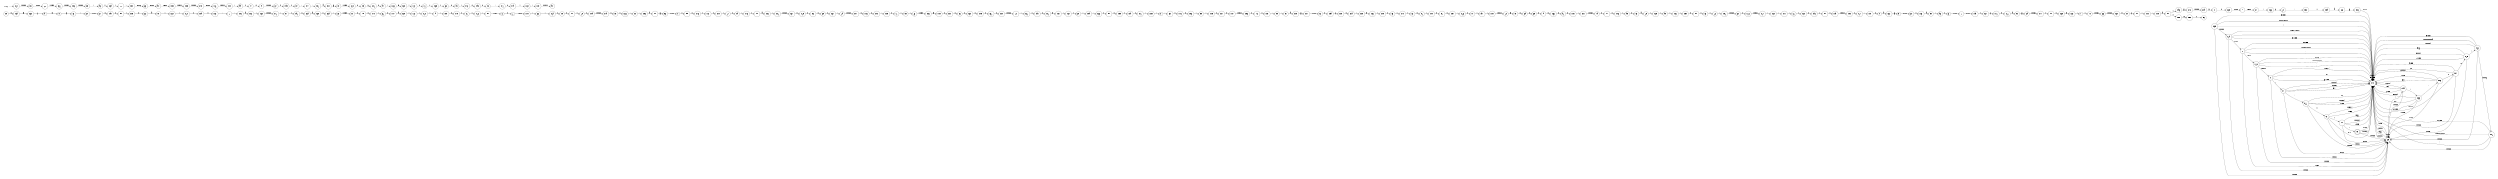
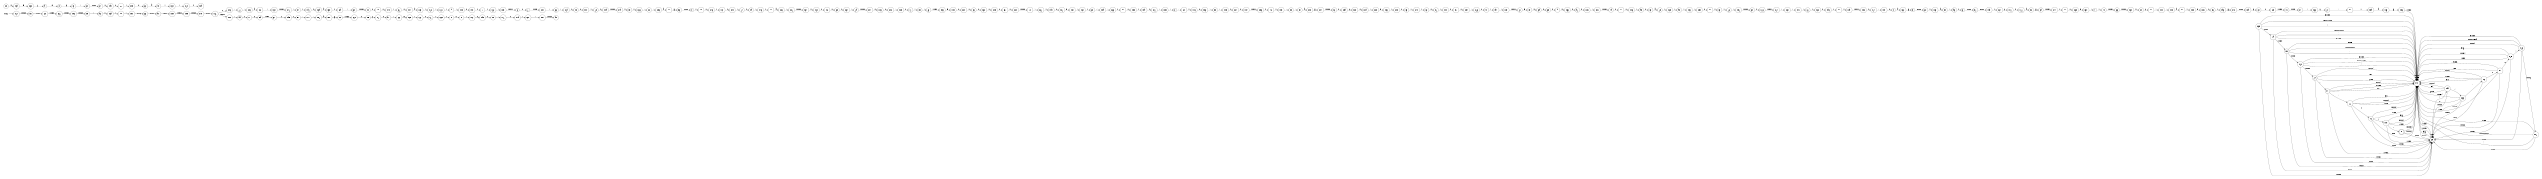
(2173, 12) -> (2217, 10)
(208, 14) -> (222, 12)
